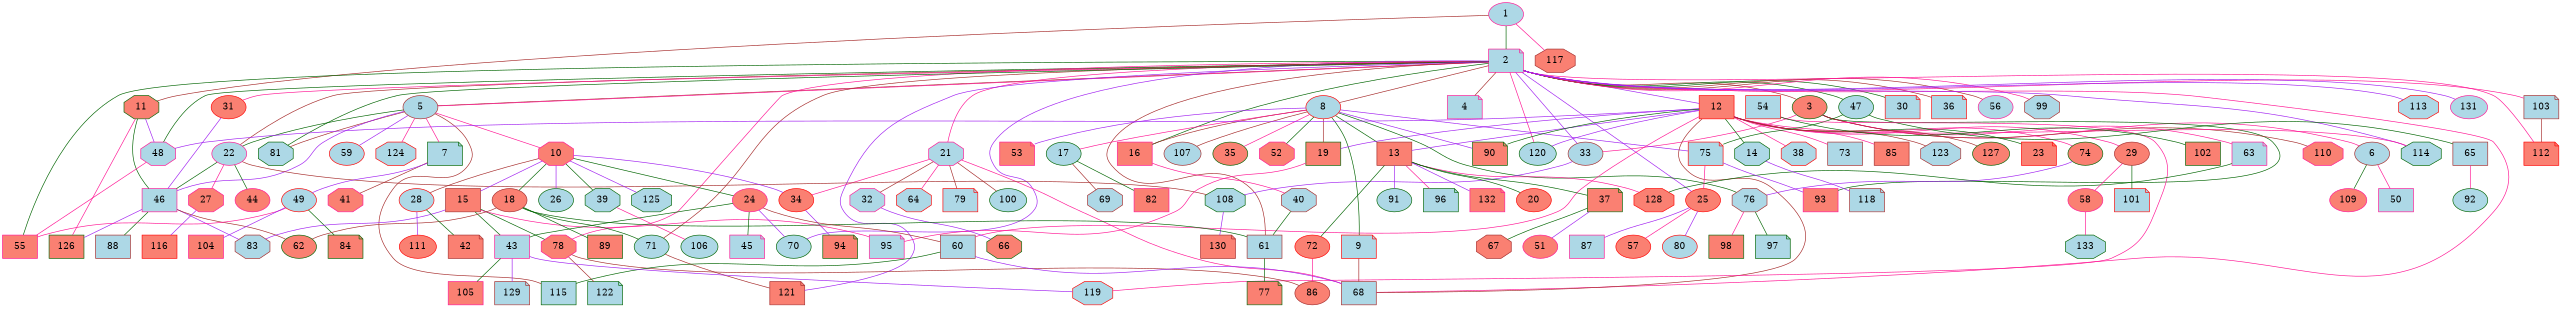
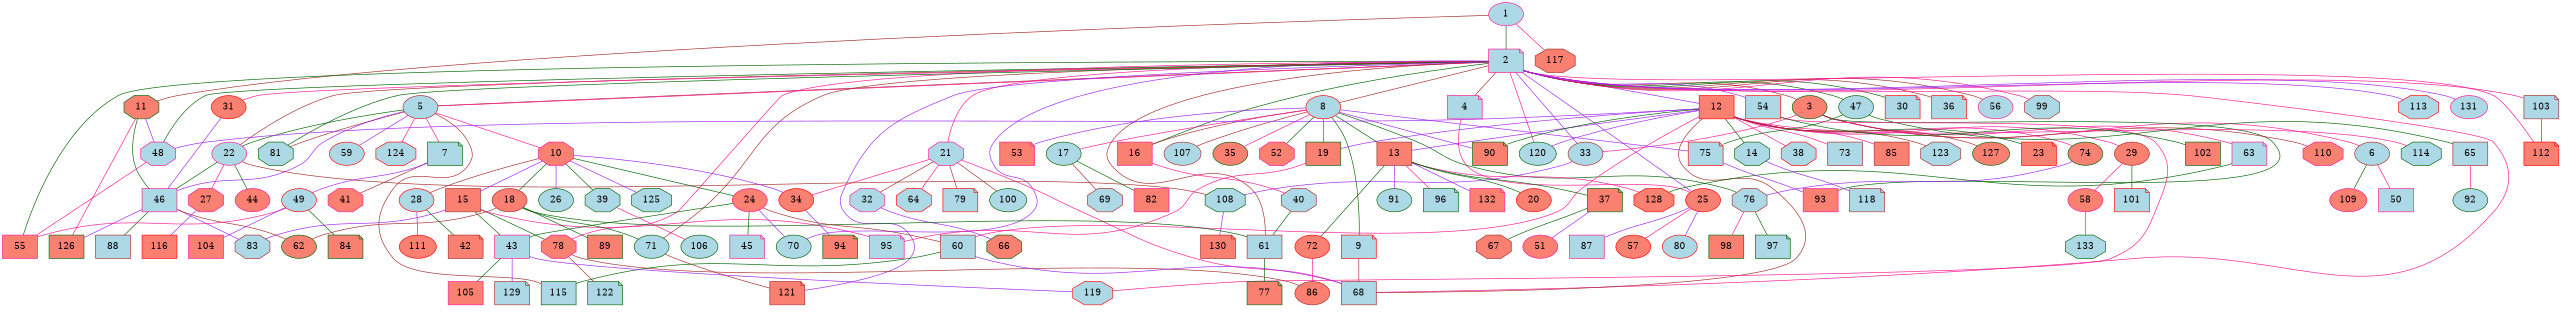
(2078, 97) -> (1635, 84)
(1704, 175) -> (1559, 185)
